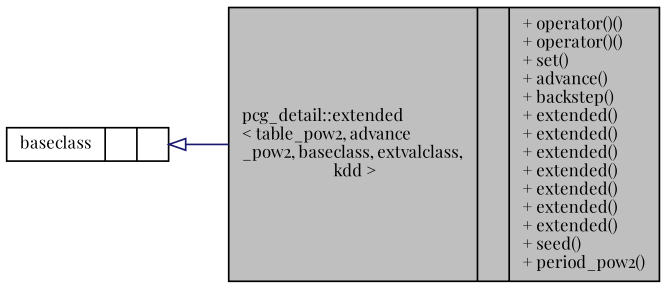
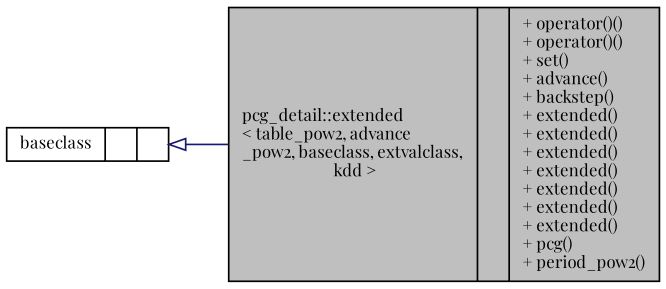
(553, 245) -> (548, 245)
